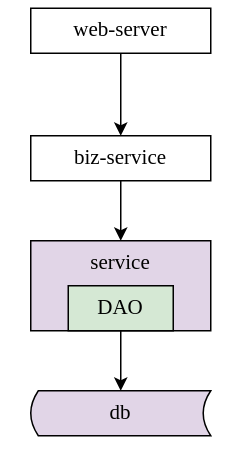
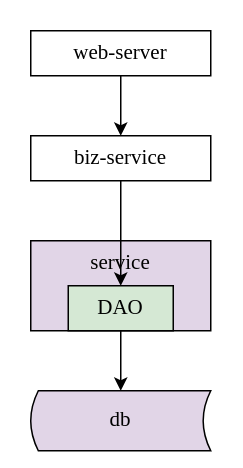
(121, 31) -> (121, 53)
(121, 229) -> (121, 251)
(121, 413) -> (121, 421)
